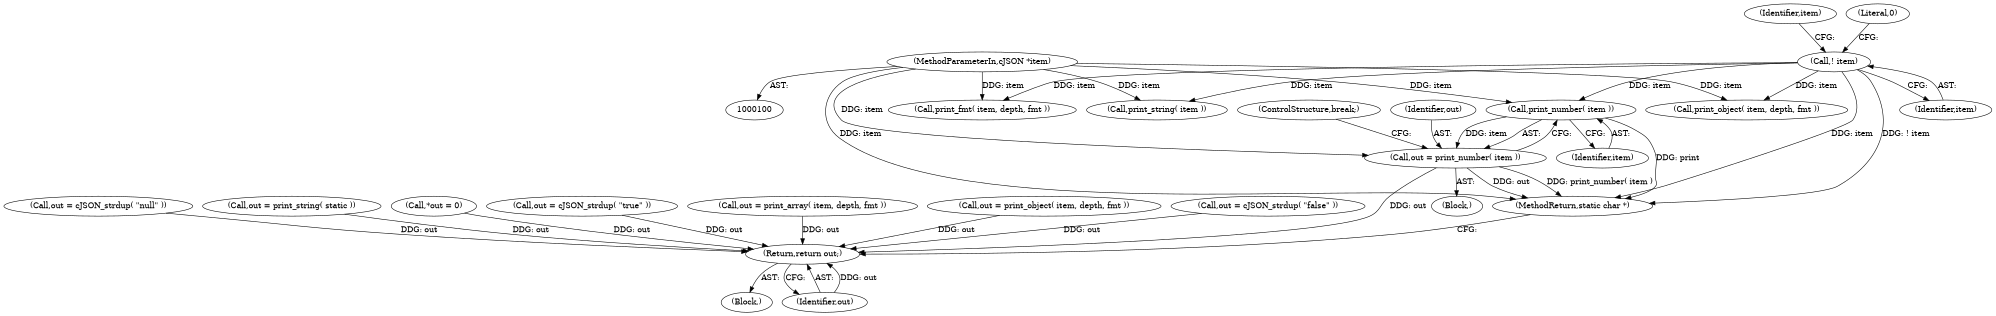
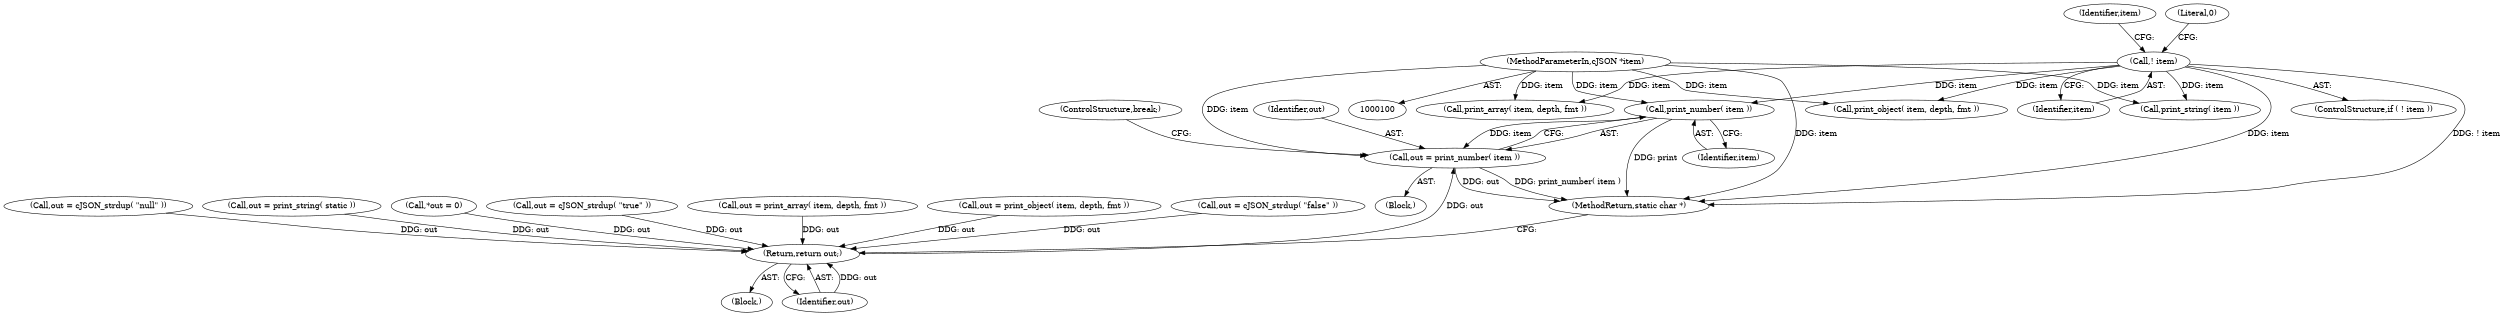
(982, 110) -> (1515, 110)
none -> (2374, 110)
(1159, 240) -> (1311, 239)
